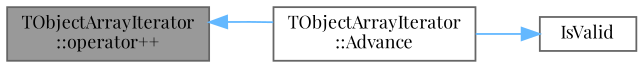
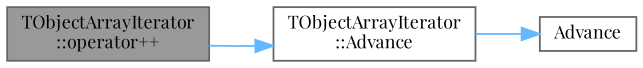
(250, 22) -> (232, 46)
(588, 34) -> (588, 34)
